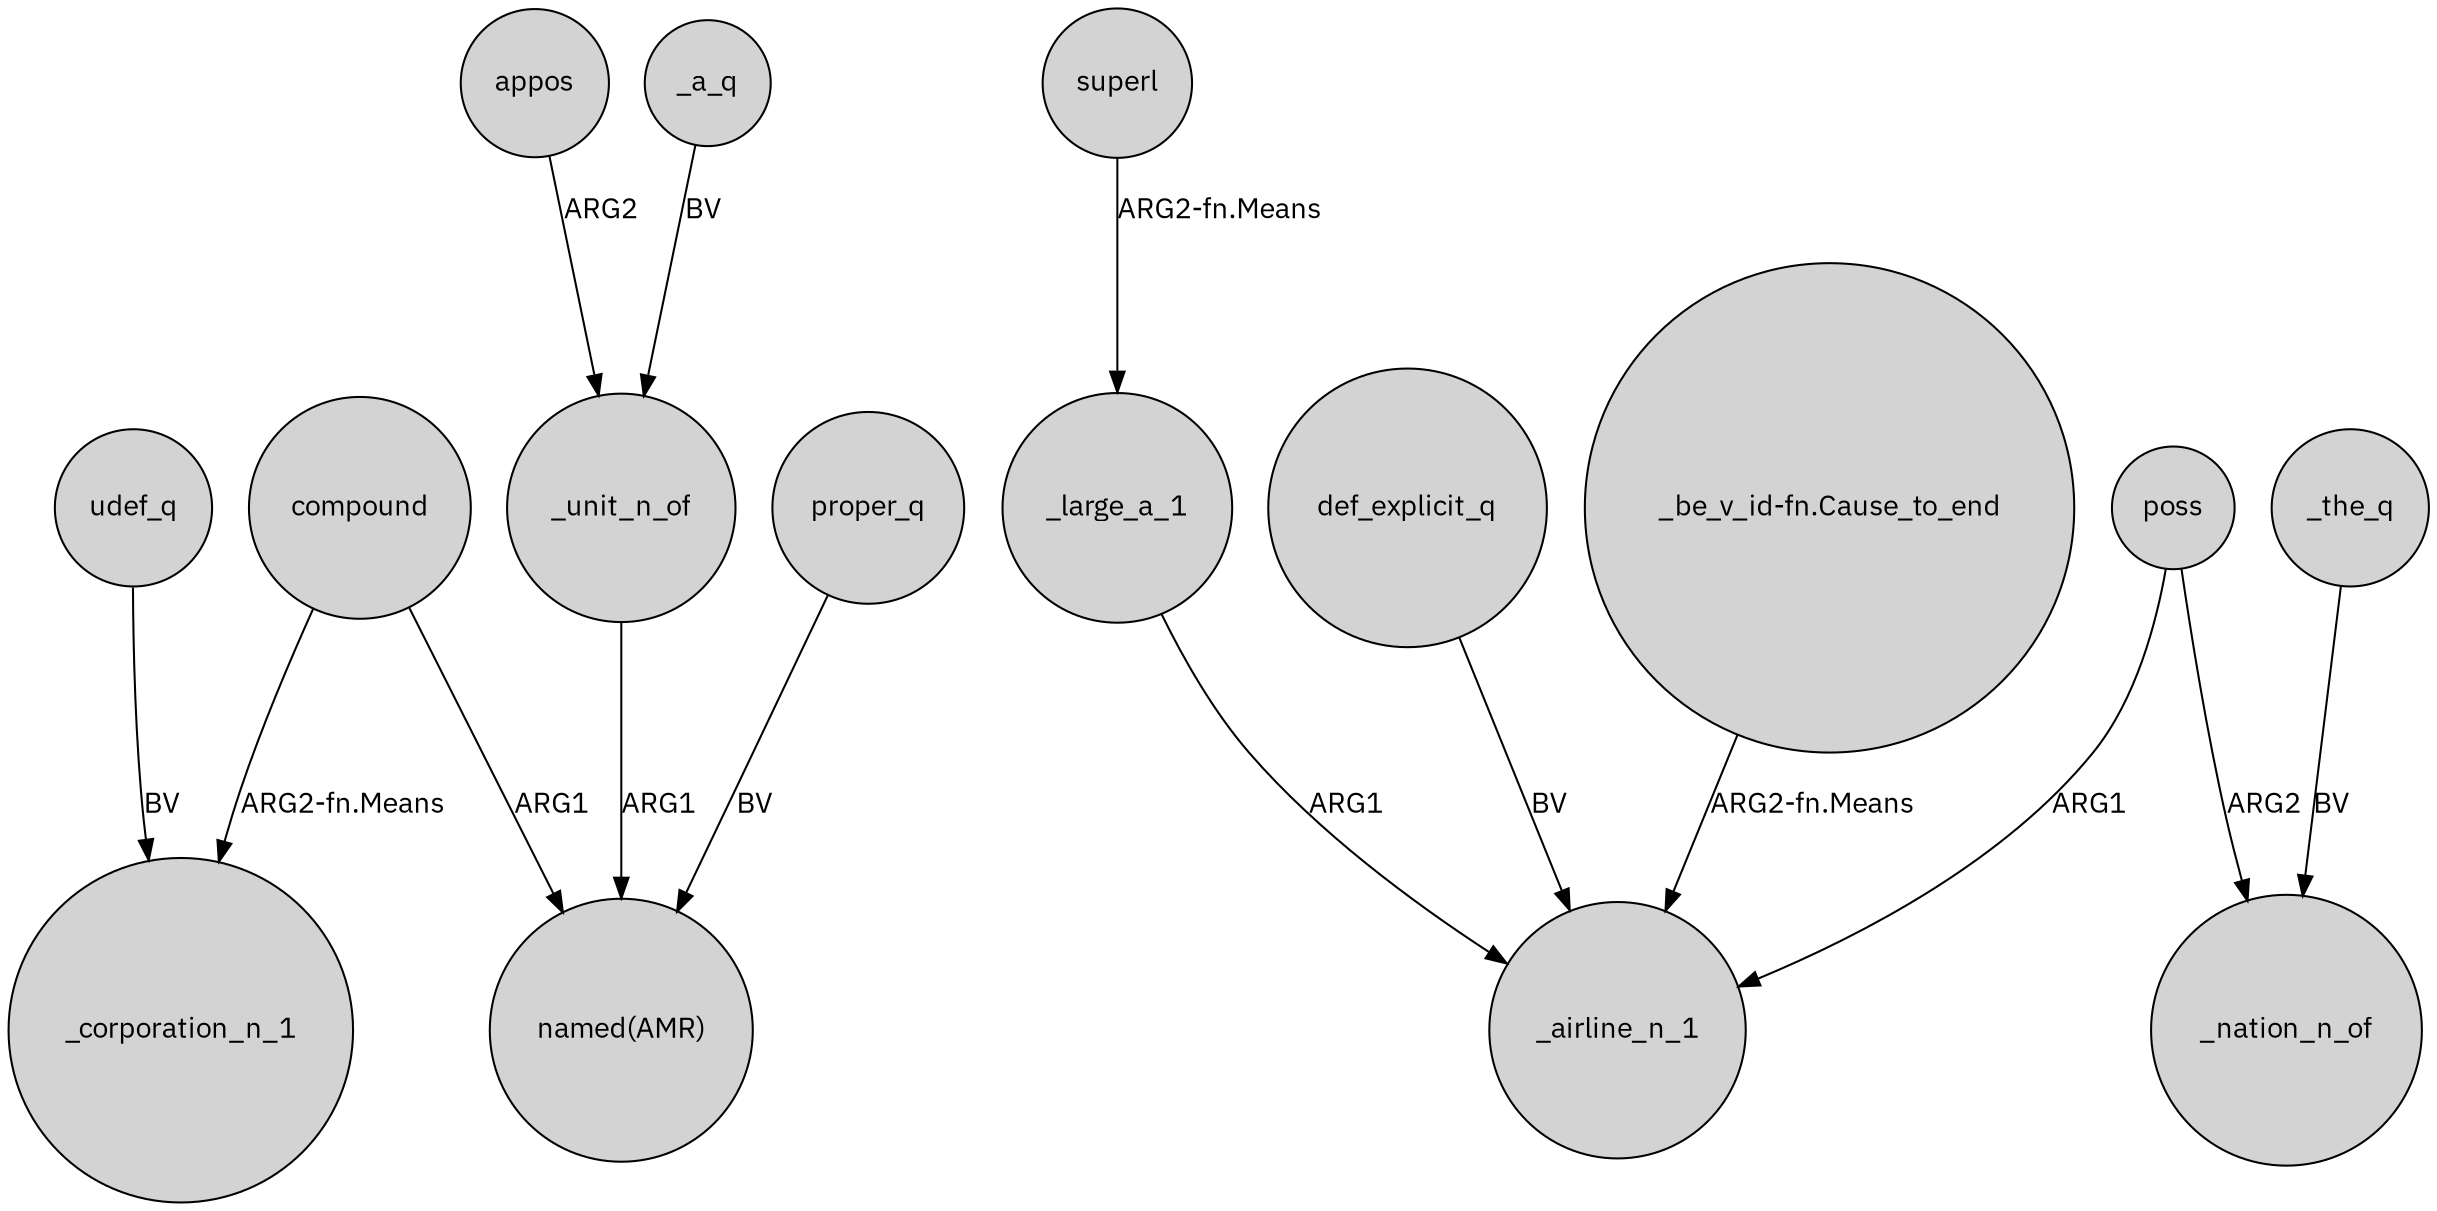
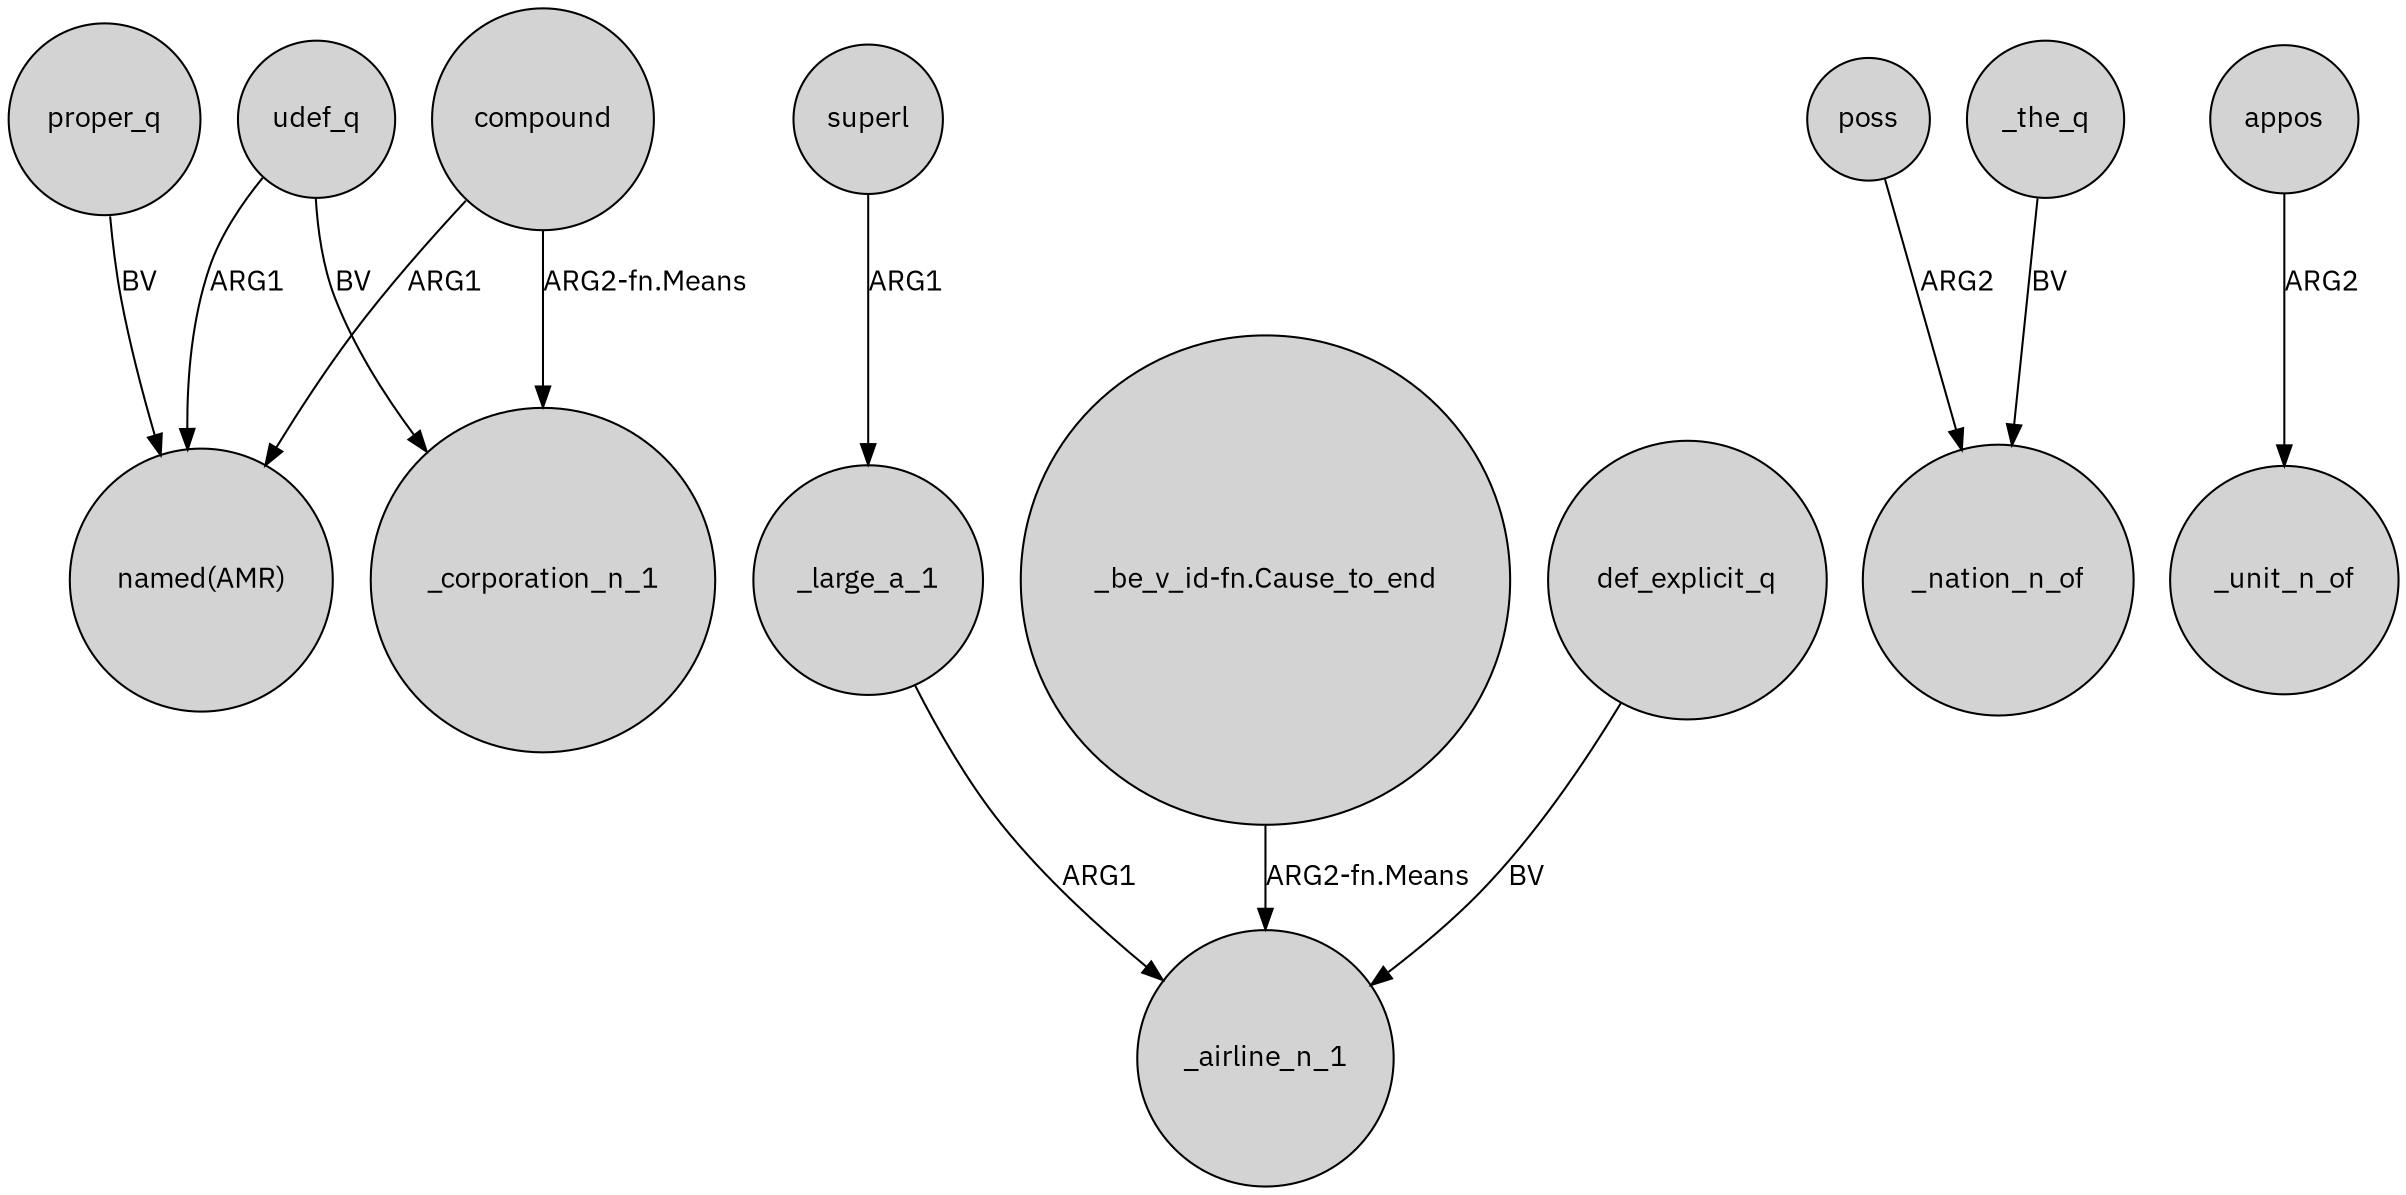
(708, 83) -> none
(1220, 211) -> (906, 283)
(621, 750) -> (201, 295)
(2019, 826) -> none
